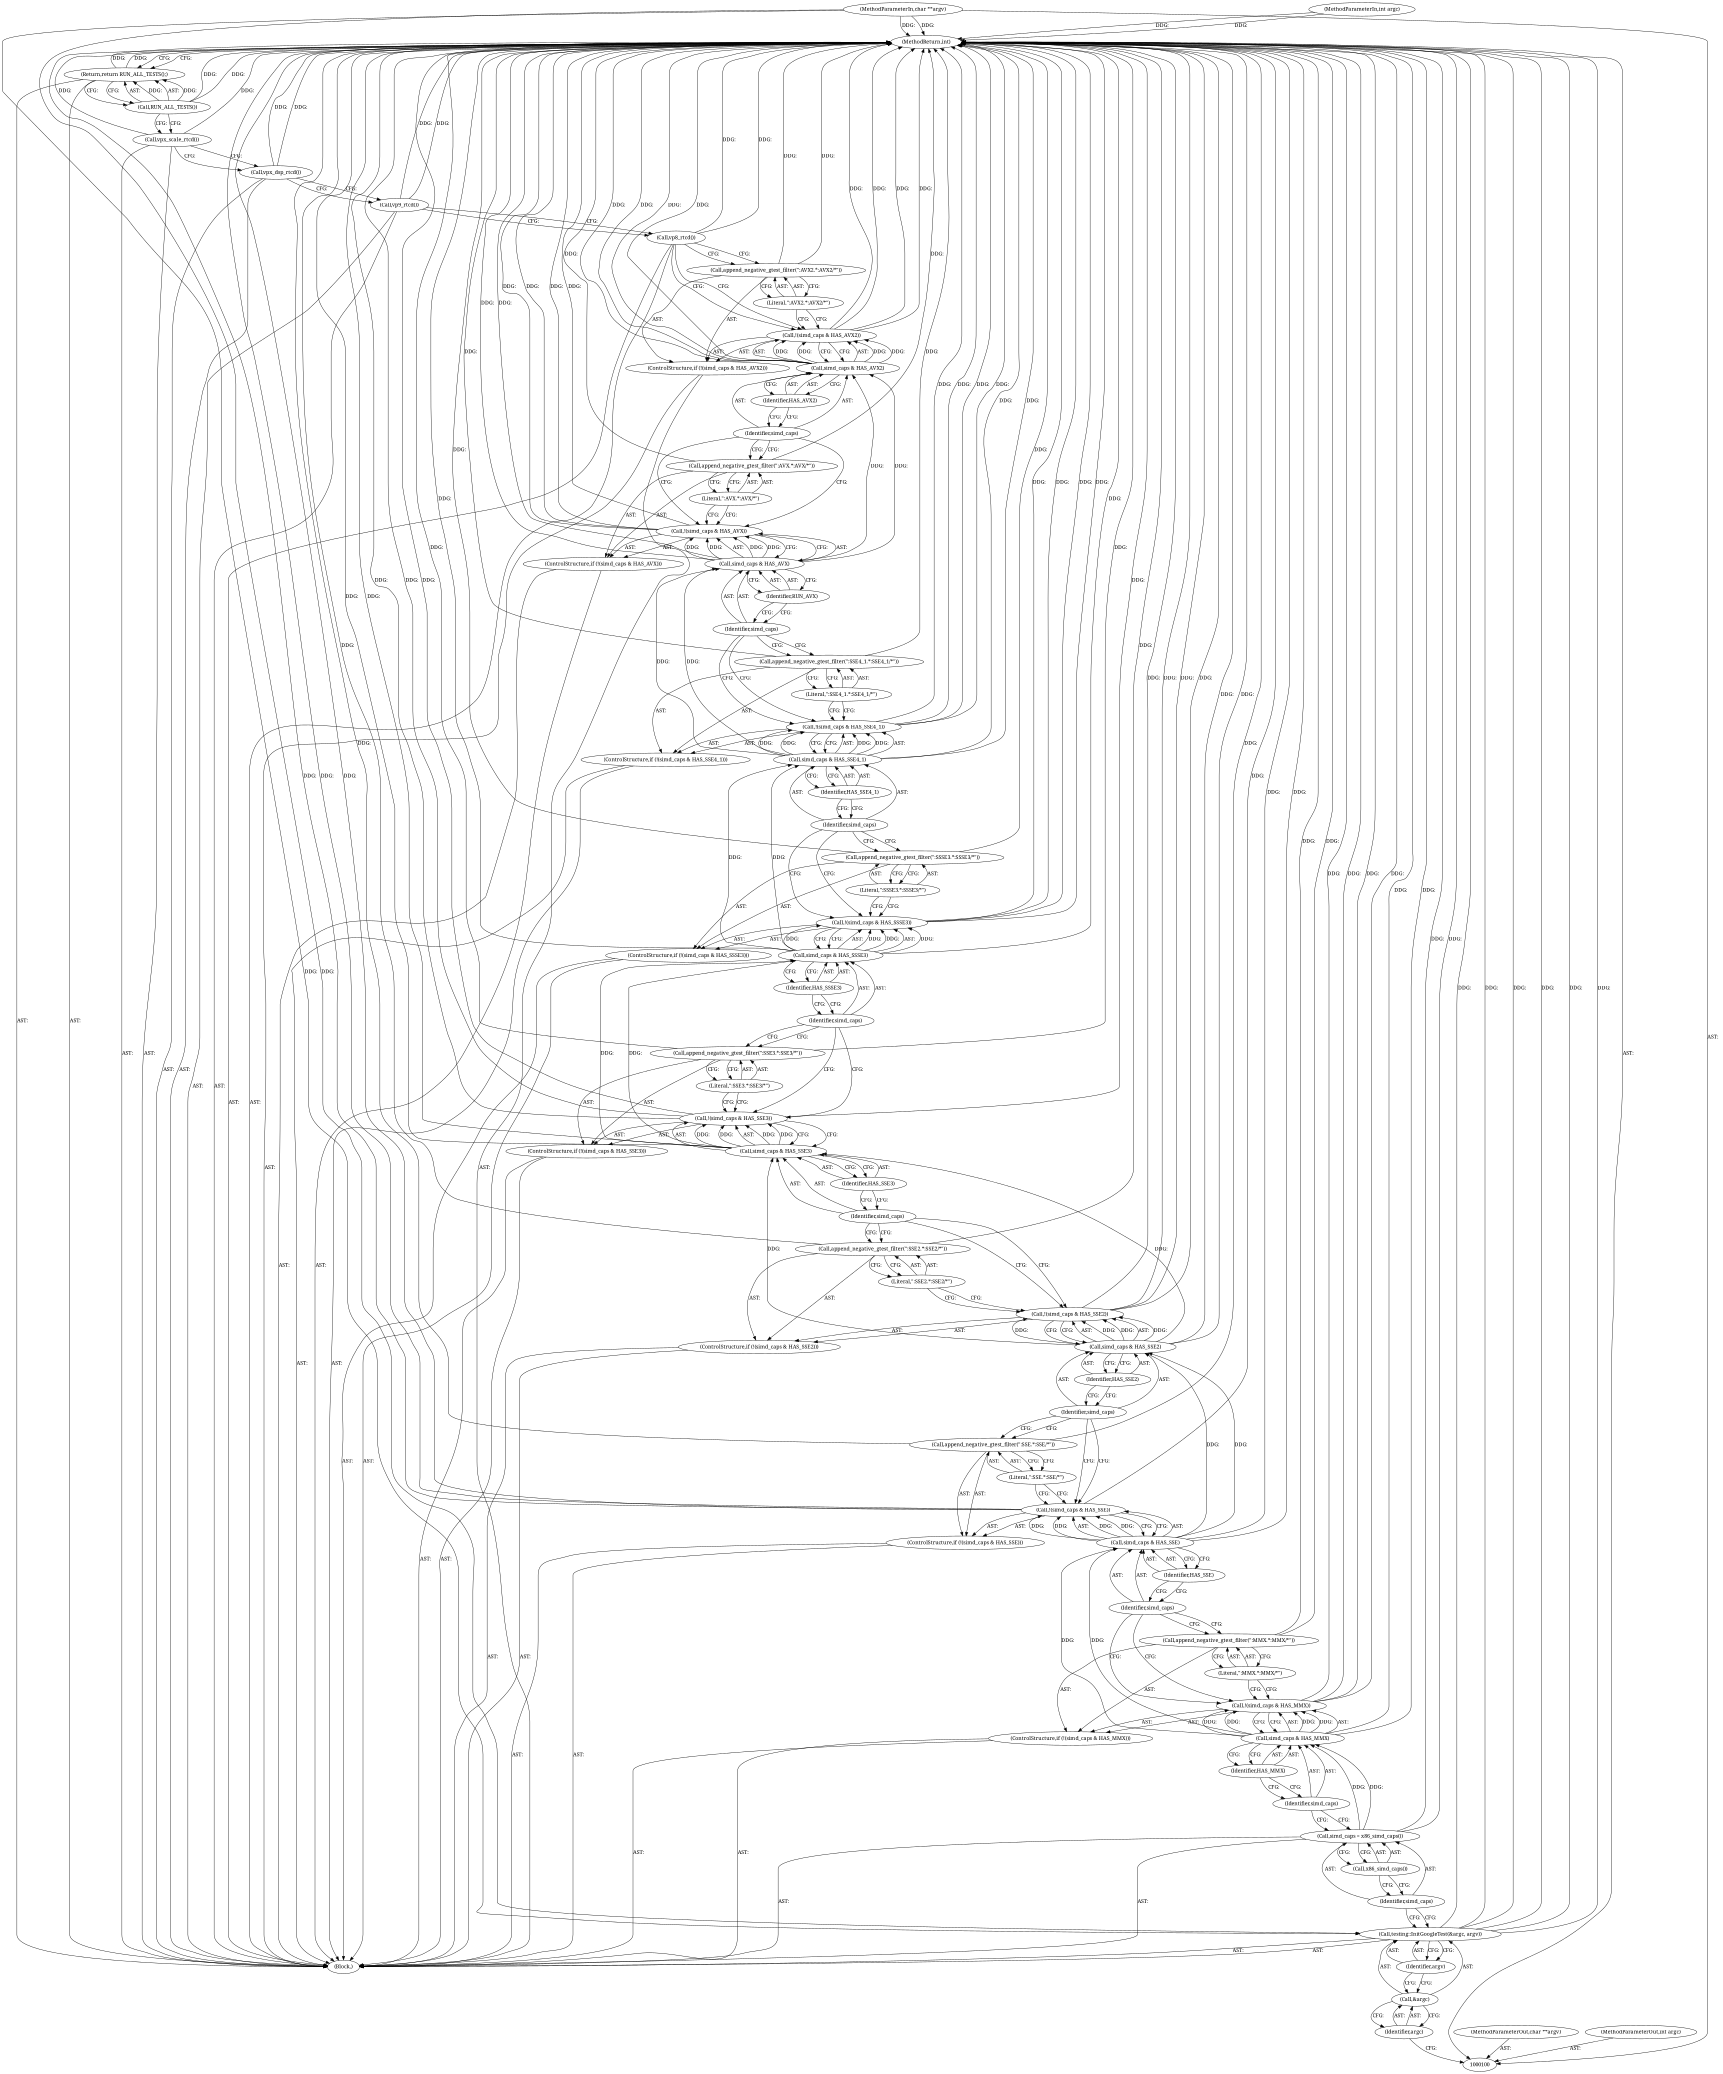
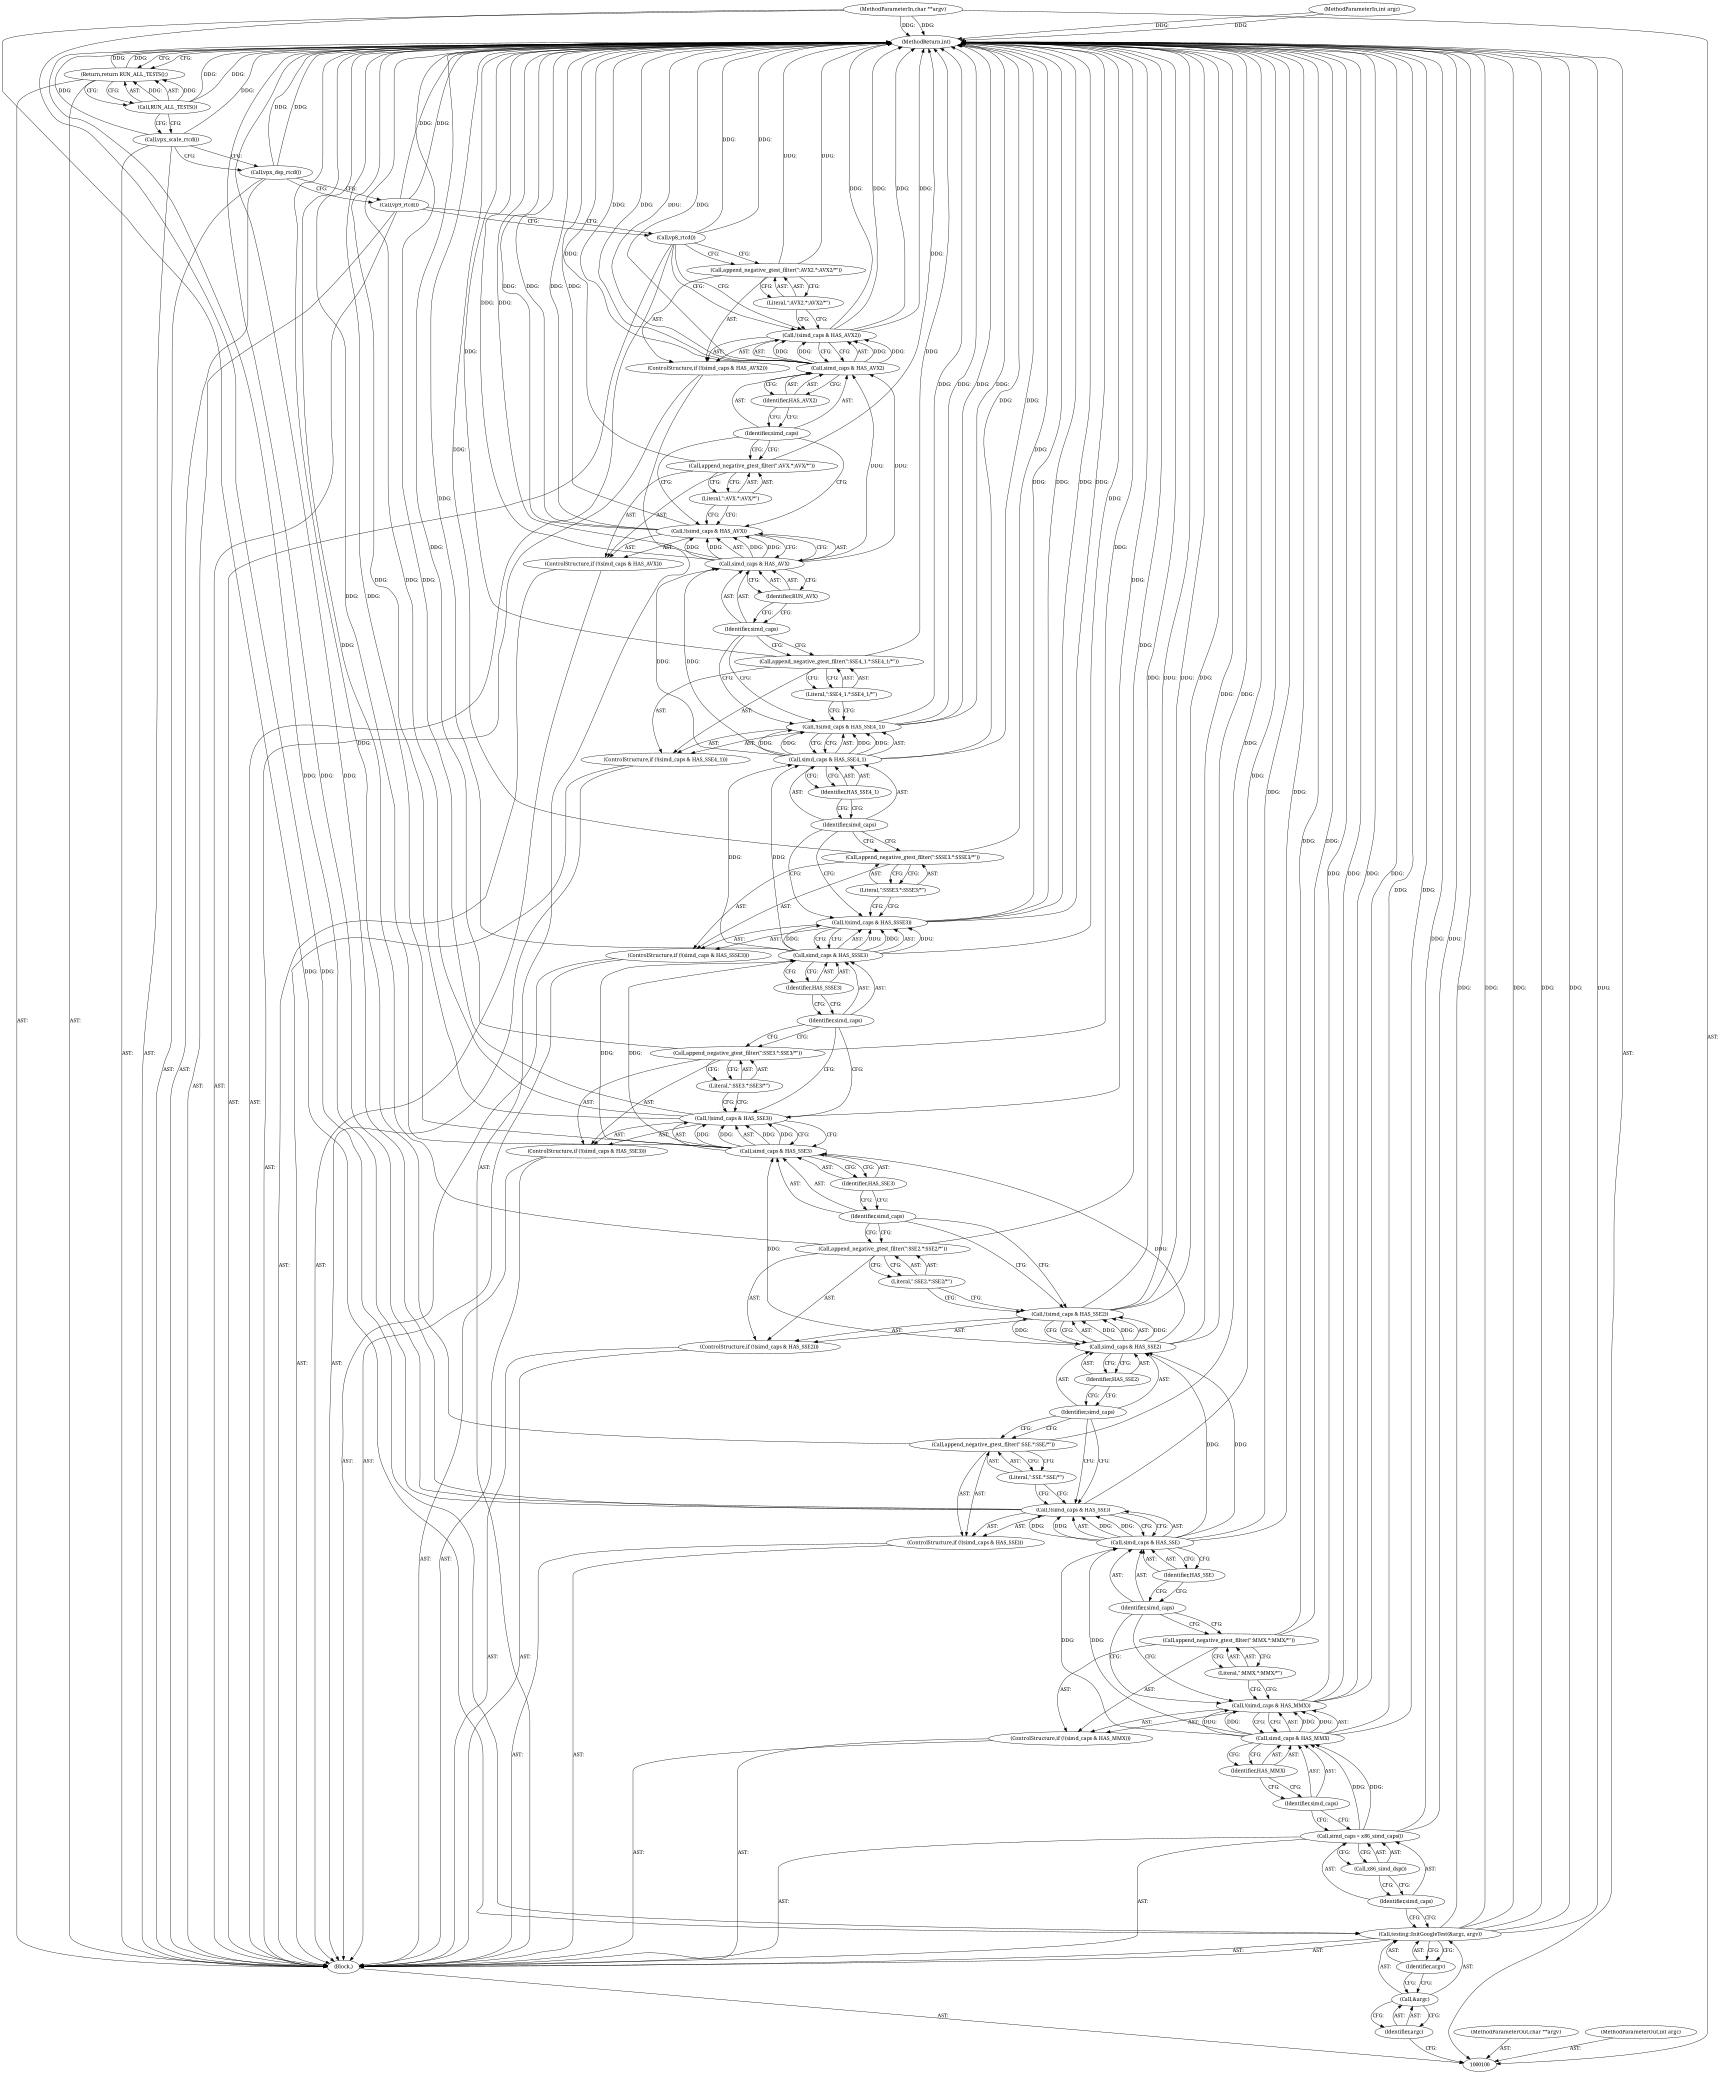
(1380, 1869) -> (1380, 1869)
none -> (909, 2016)
